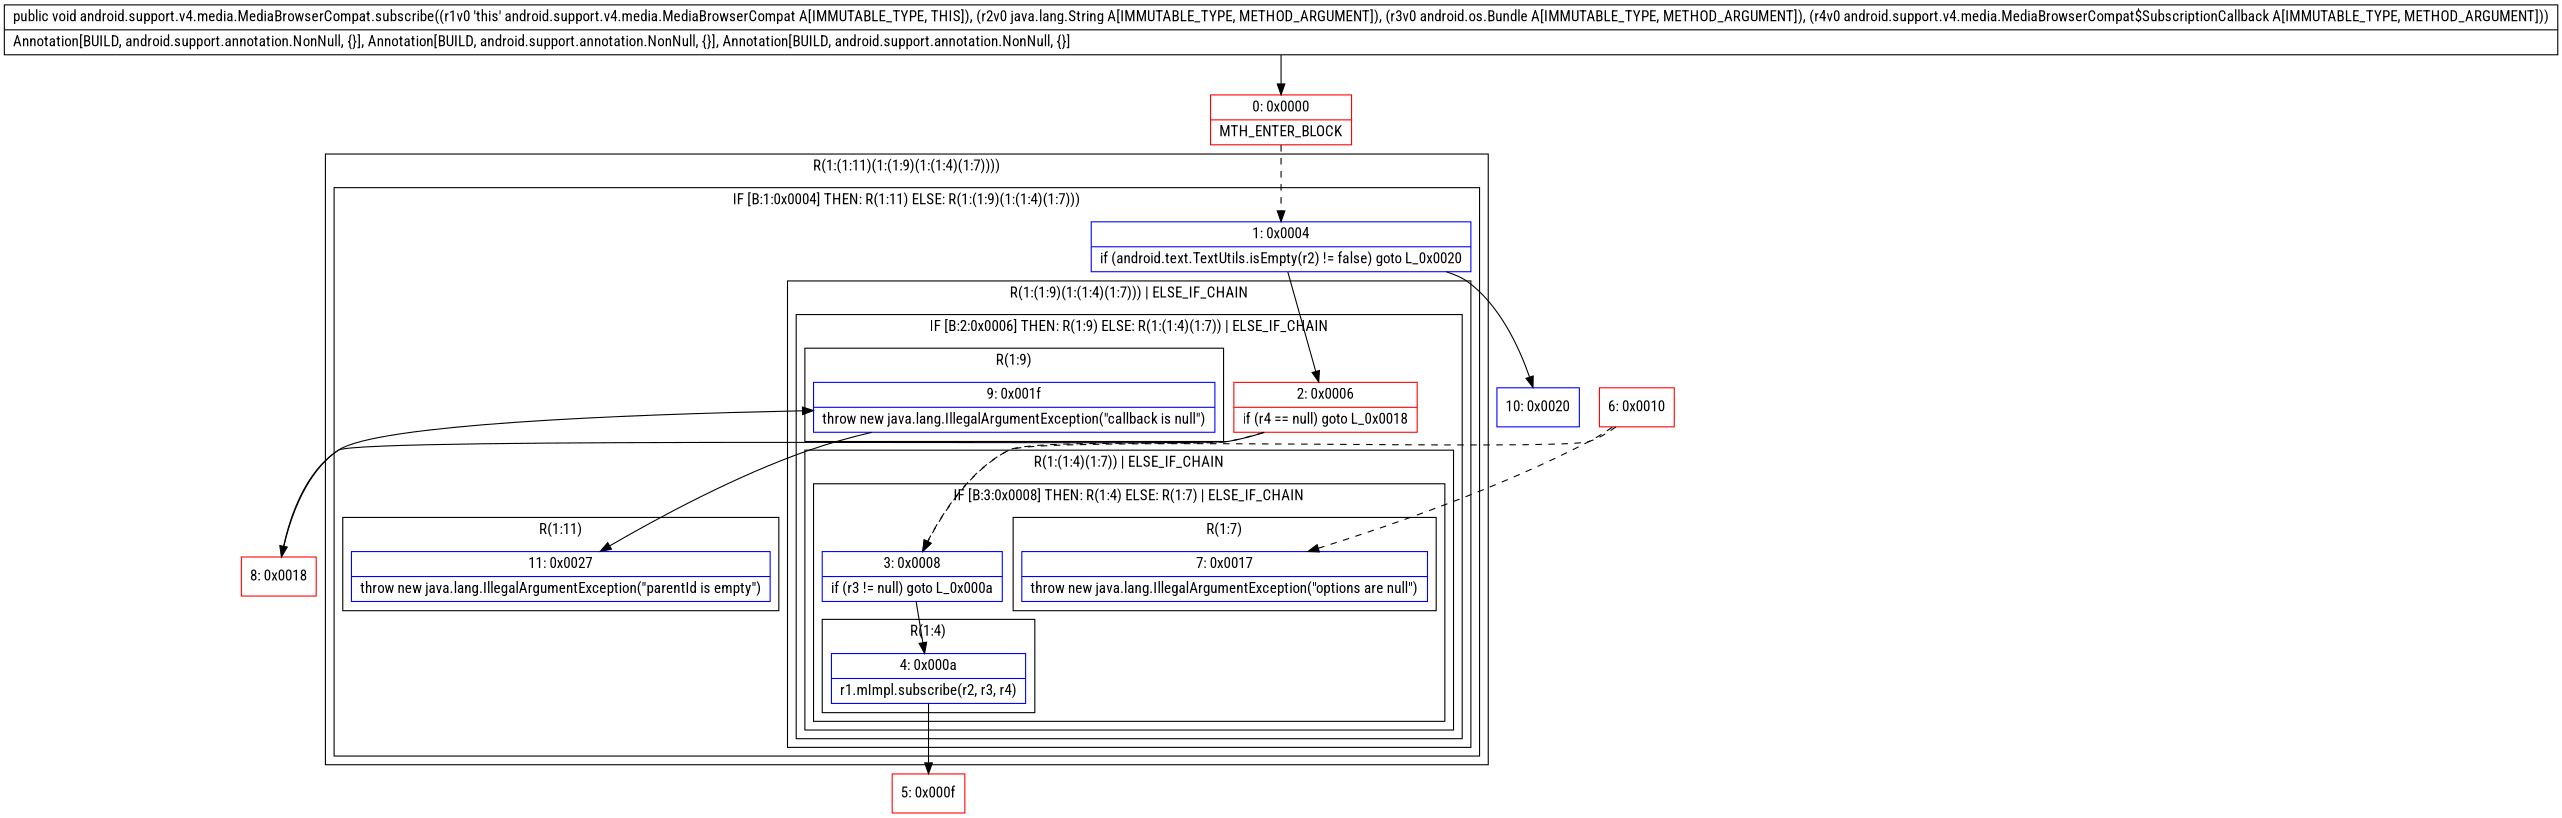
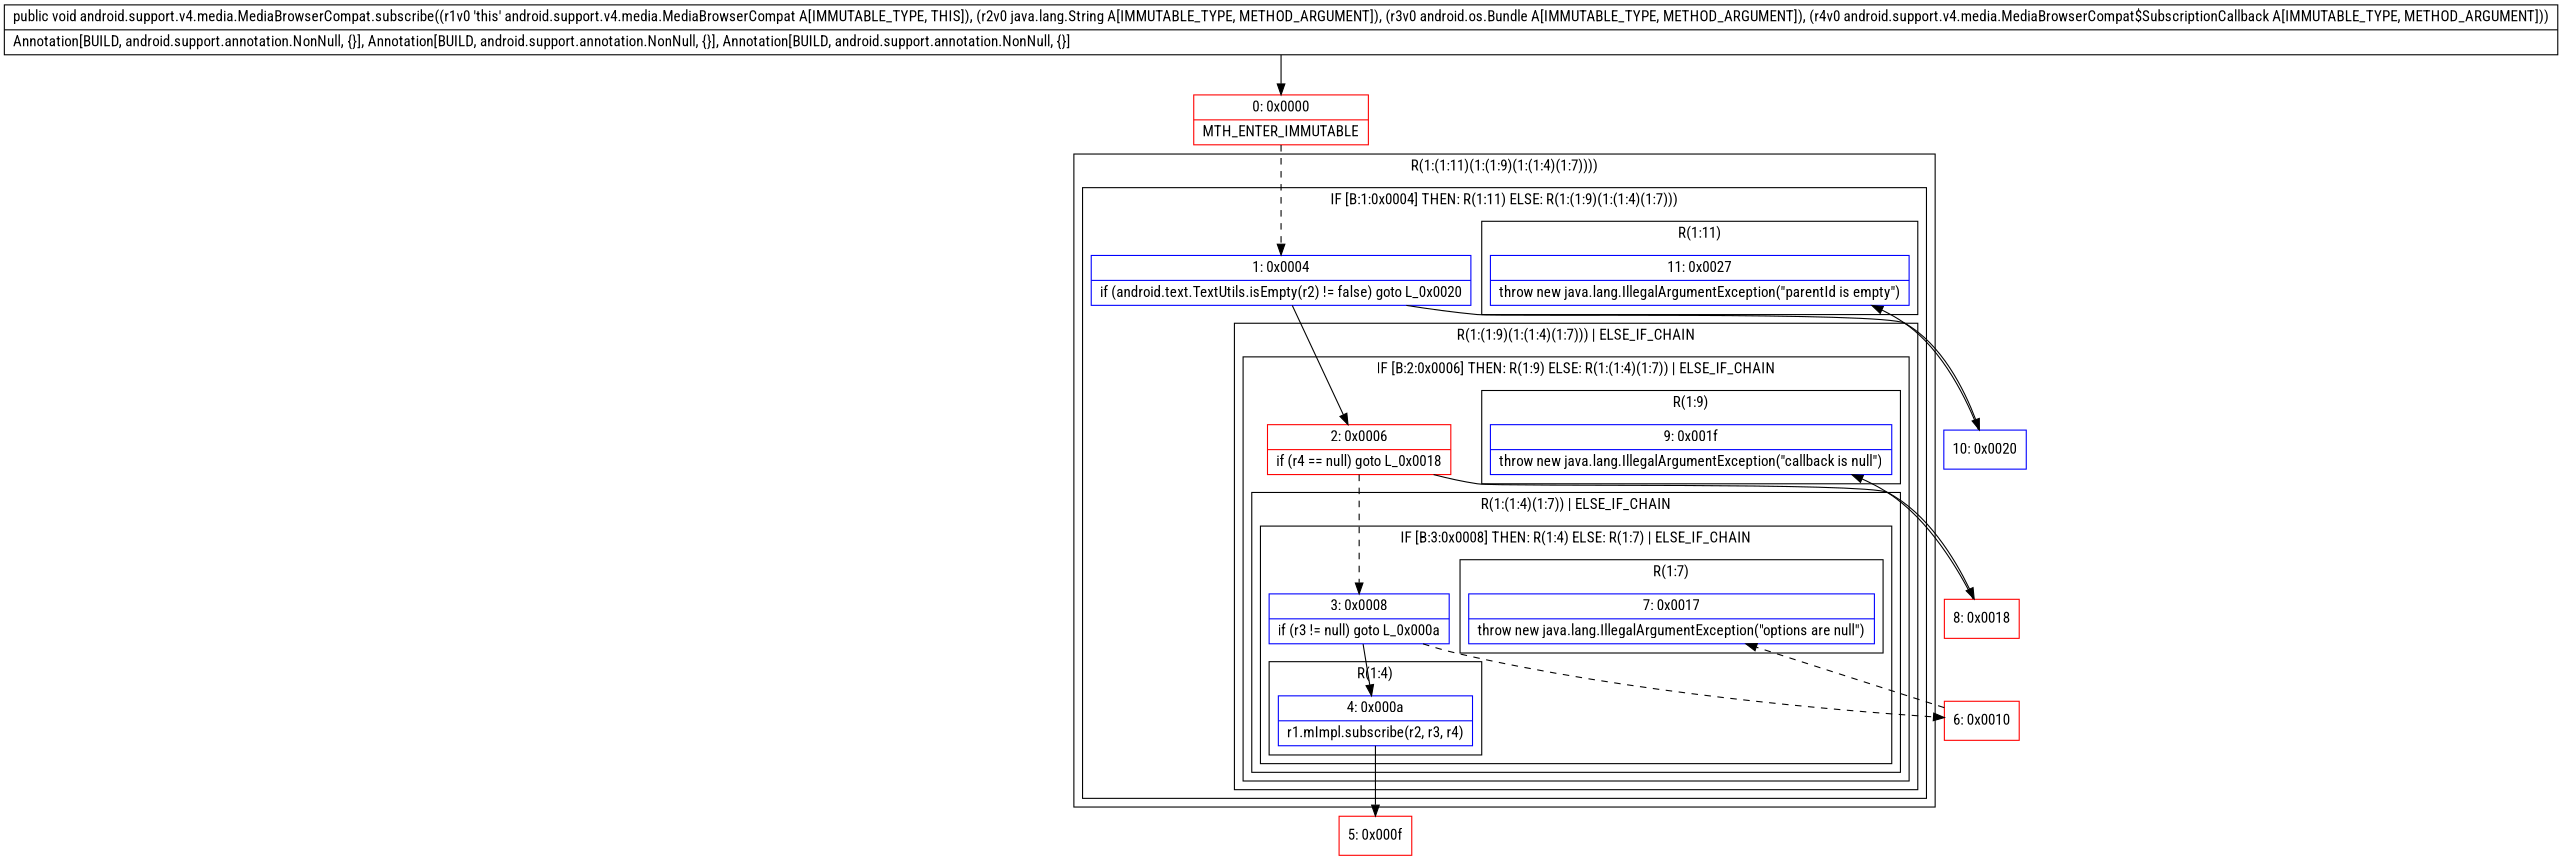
(1281, 132) -> (1281, 132)
(1252, 444) -> (1676, 692)
(737, 480) -> (1942, 360)
